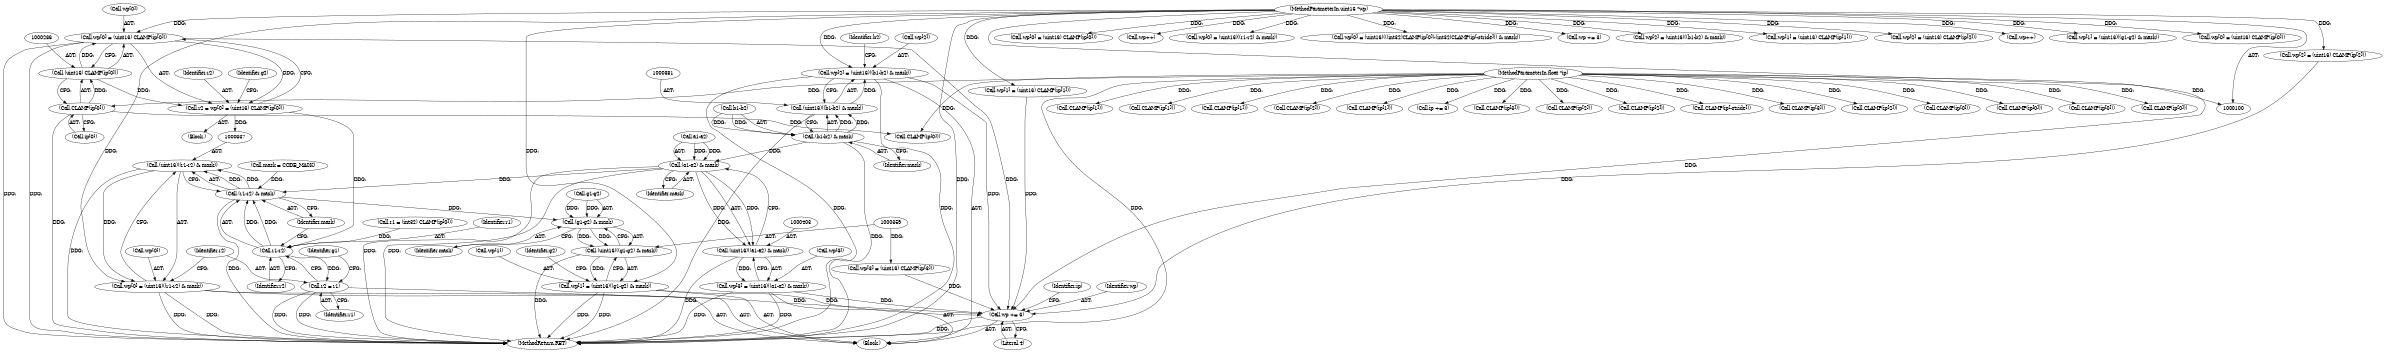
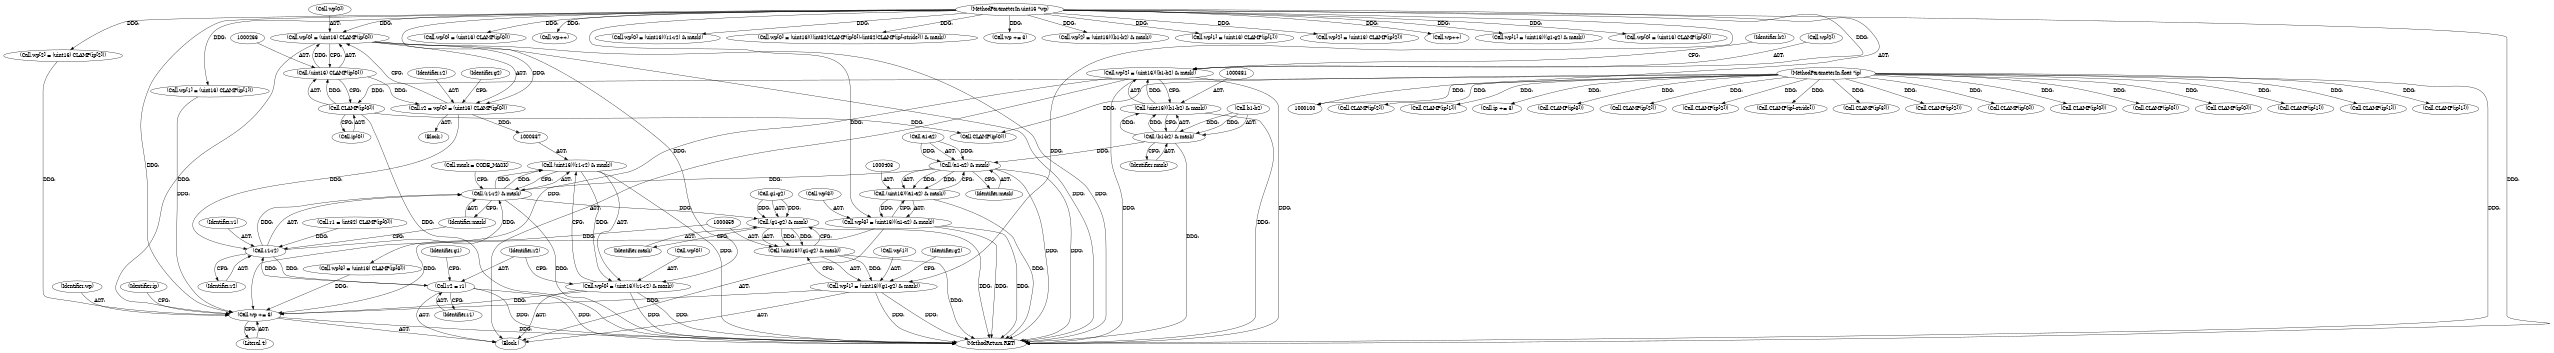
none -> (609, 47)
(278, 180) -> (483, 180)
none -> (939, 233)
(317, 269) -> (272, 269)
